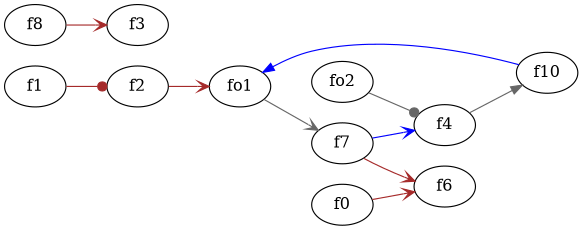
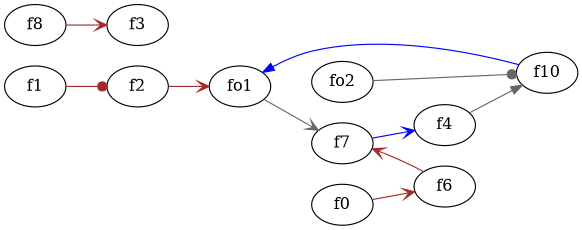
(389, 102) -> (440, 78)
(384, 168) -> (404, 162)
